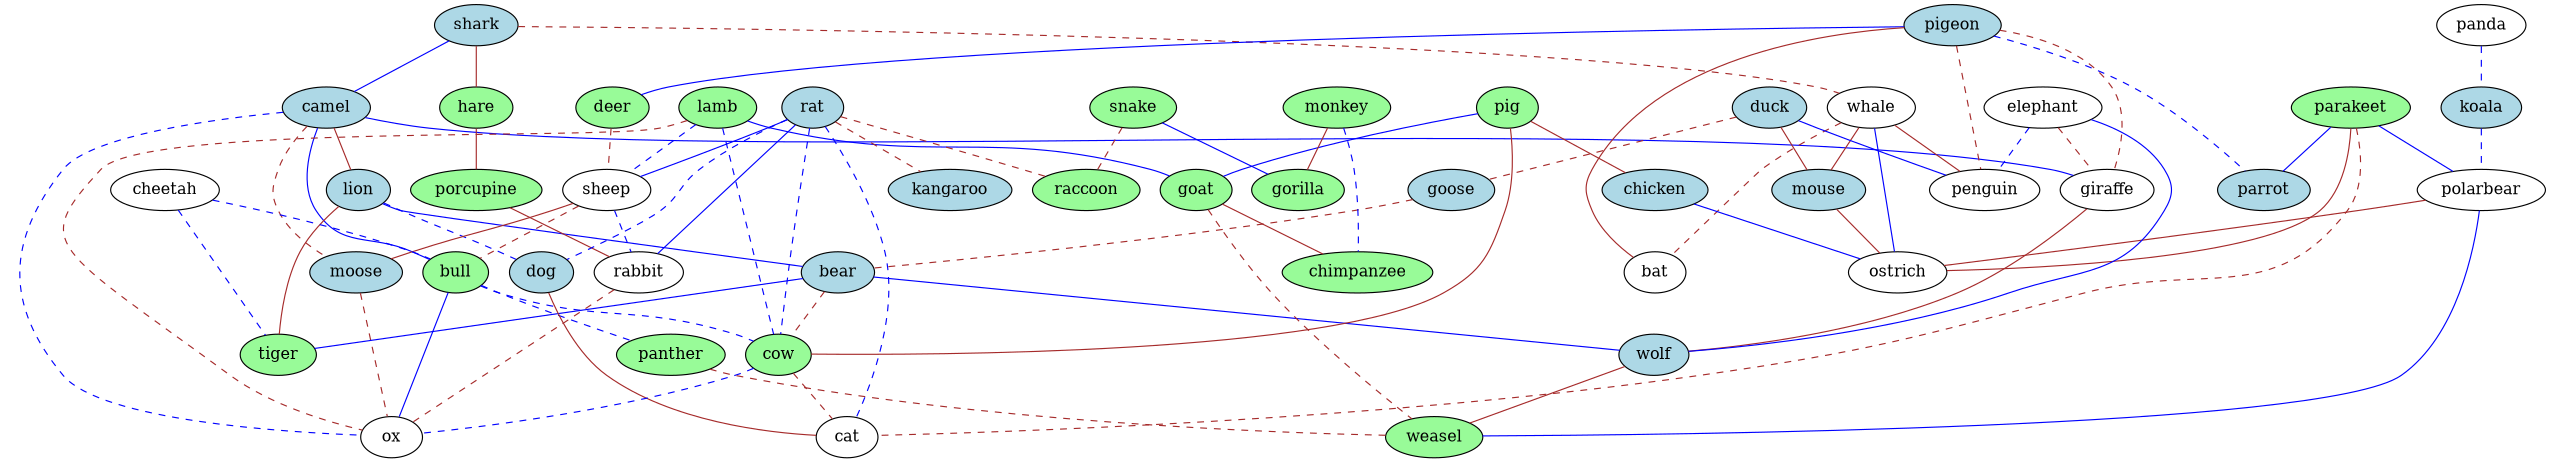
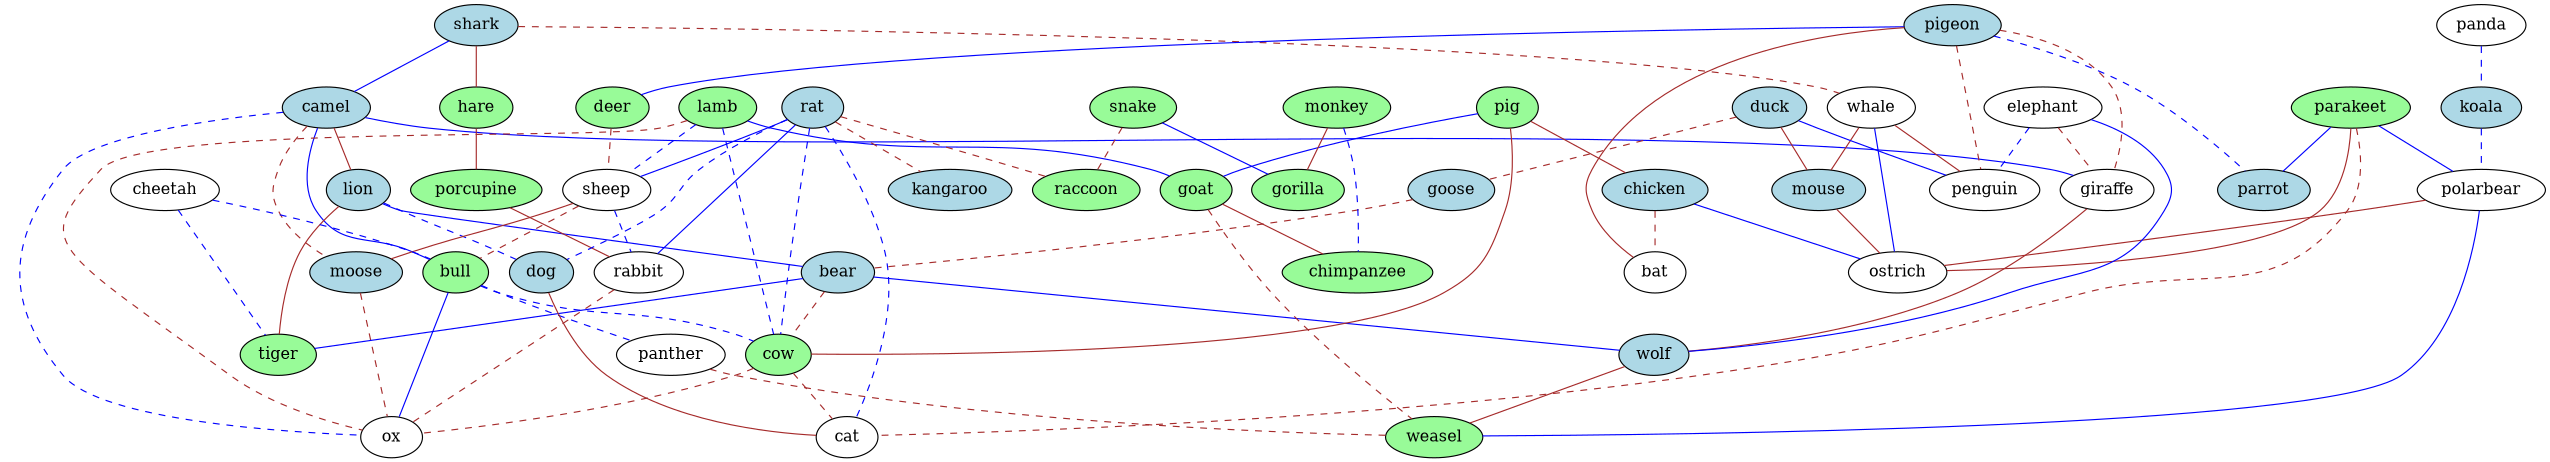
(1750, 180) -> (1655, 231)
(671, 355) -> (671, 355)
(590, 409) -> (590, 409)
